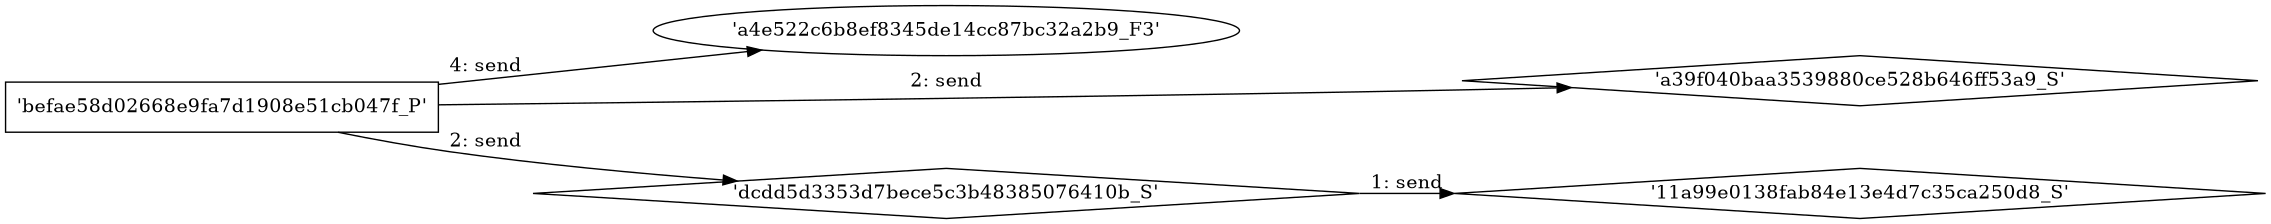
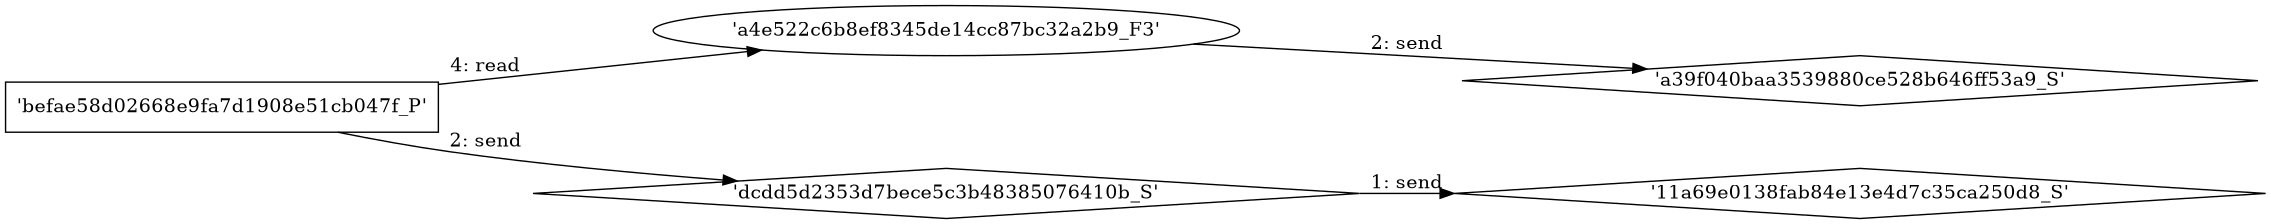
(486, 66) -> (486, 66)
(998, 98) -> (1413, 56)
(946, 193) -> (946, 193)
(1860, 193) -> (1860, 193)
